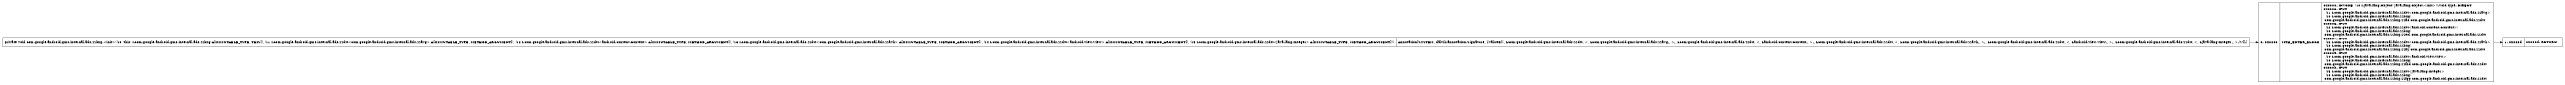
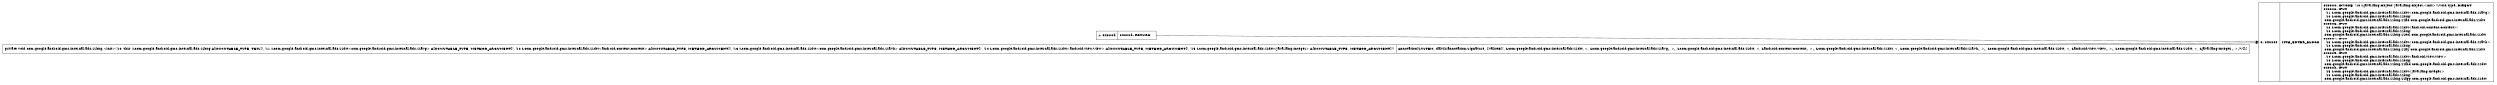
(2497, 42) -> (1706, 39)
